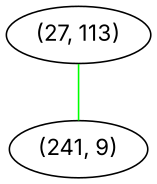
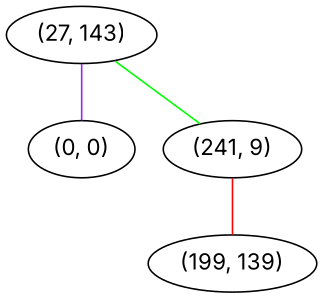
(79, 35) -> (82, 35)
none -> (82, 149)
none -> (232, 264)
